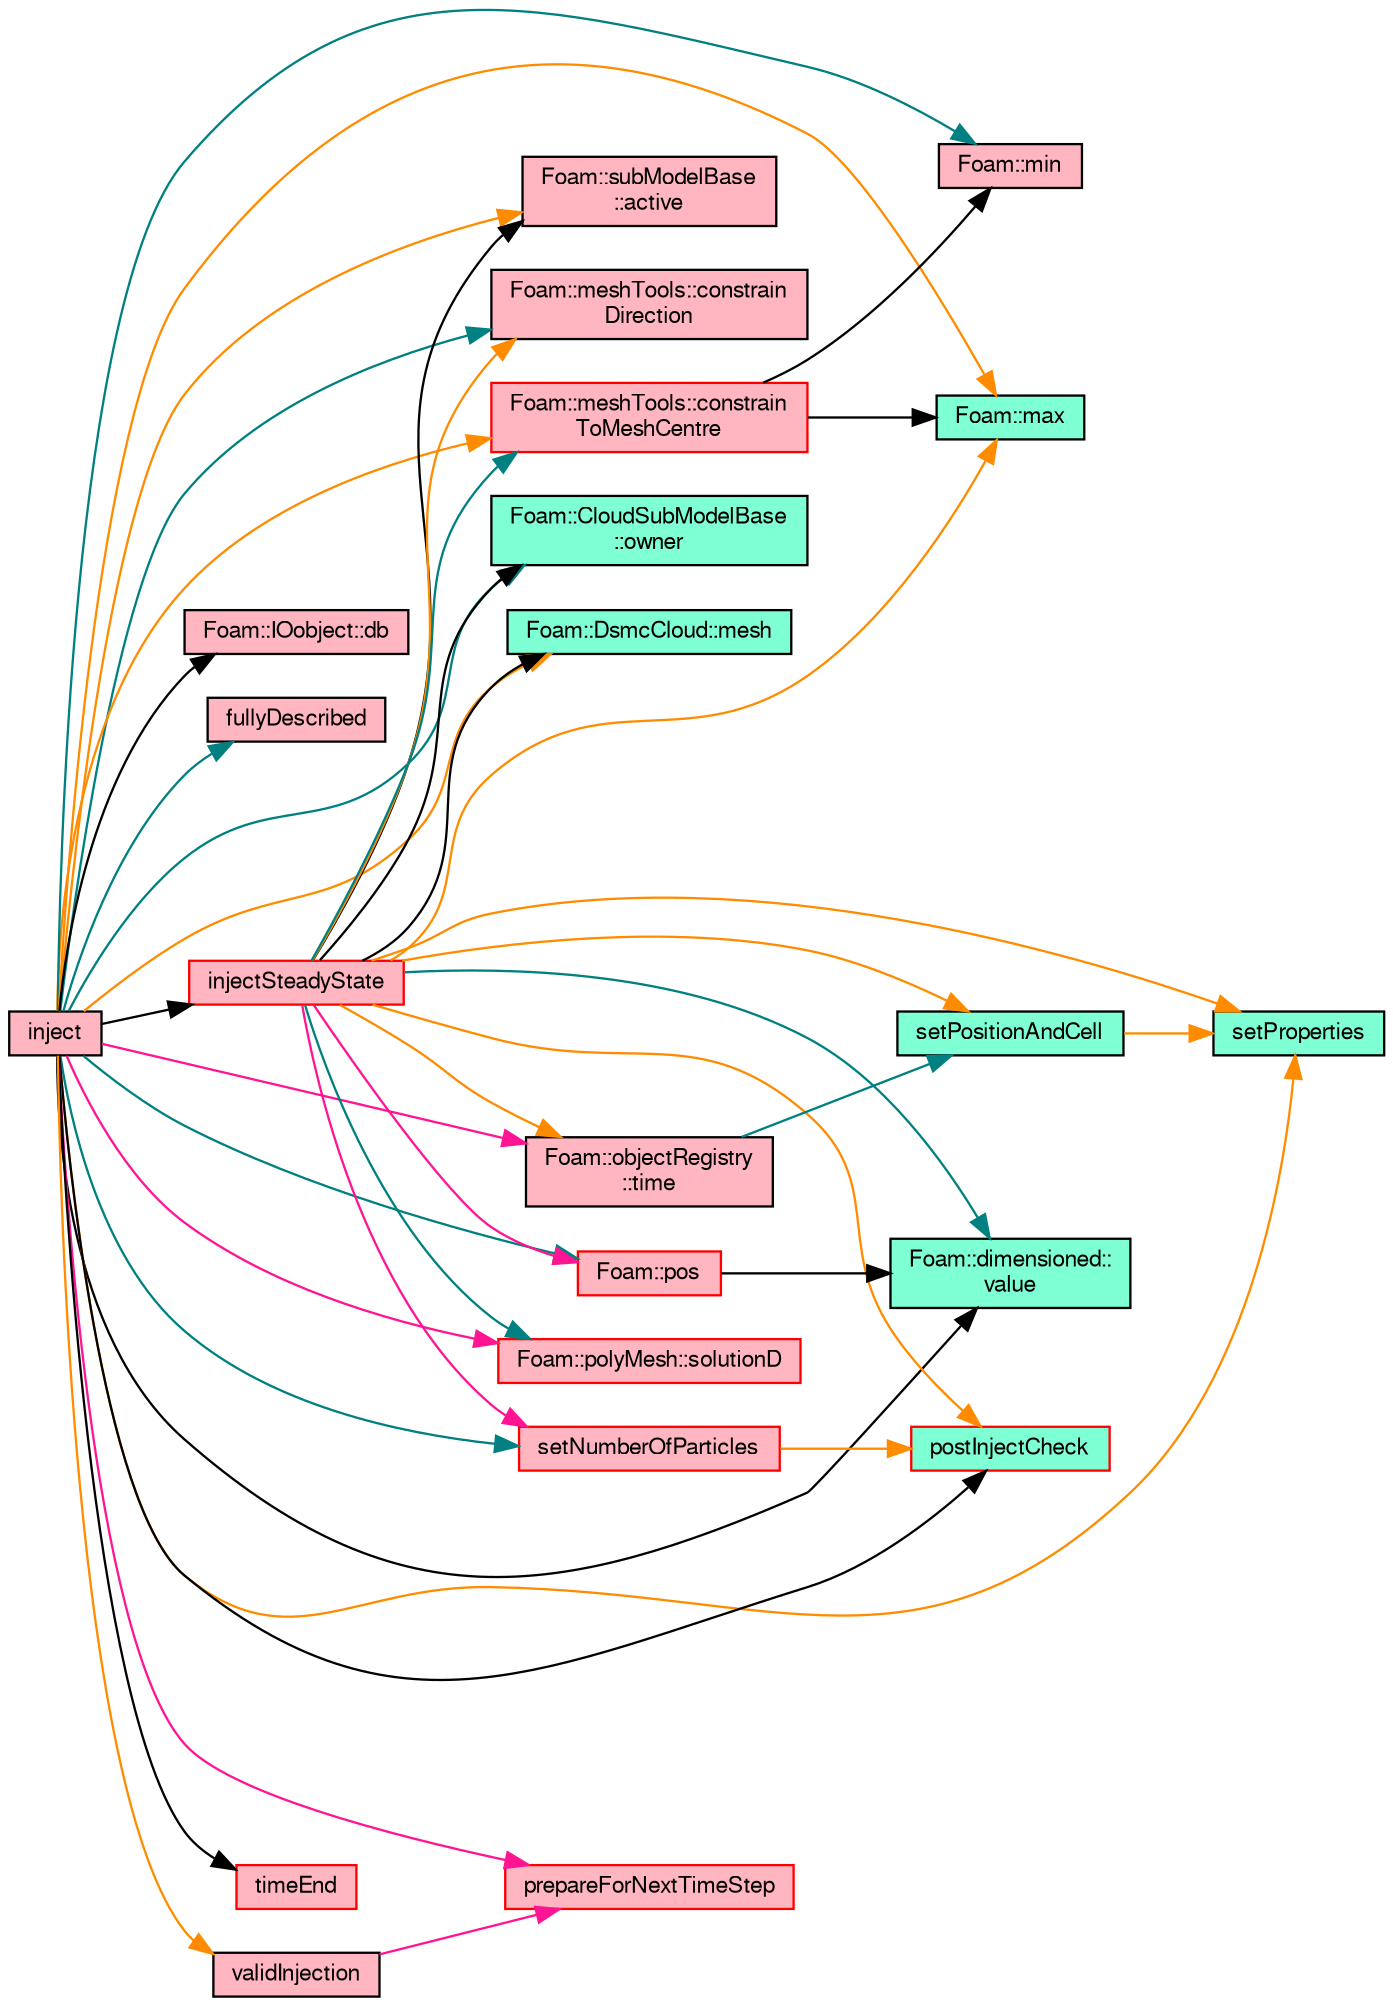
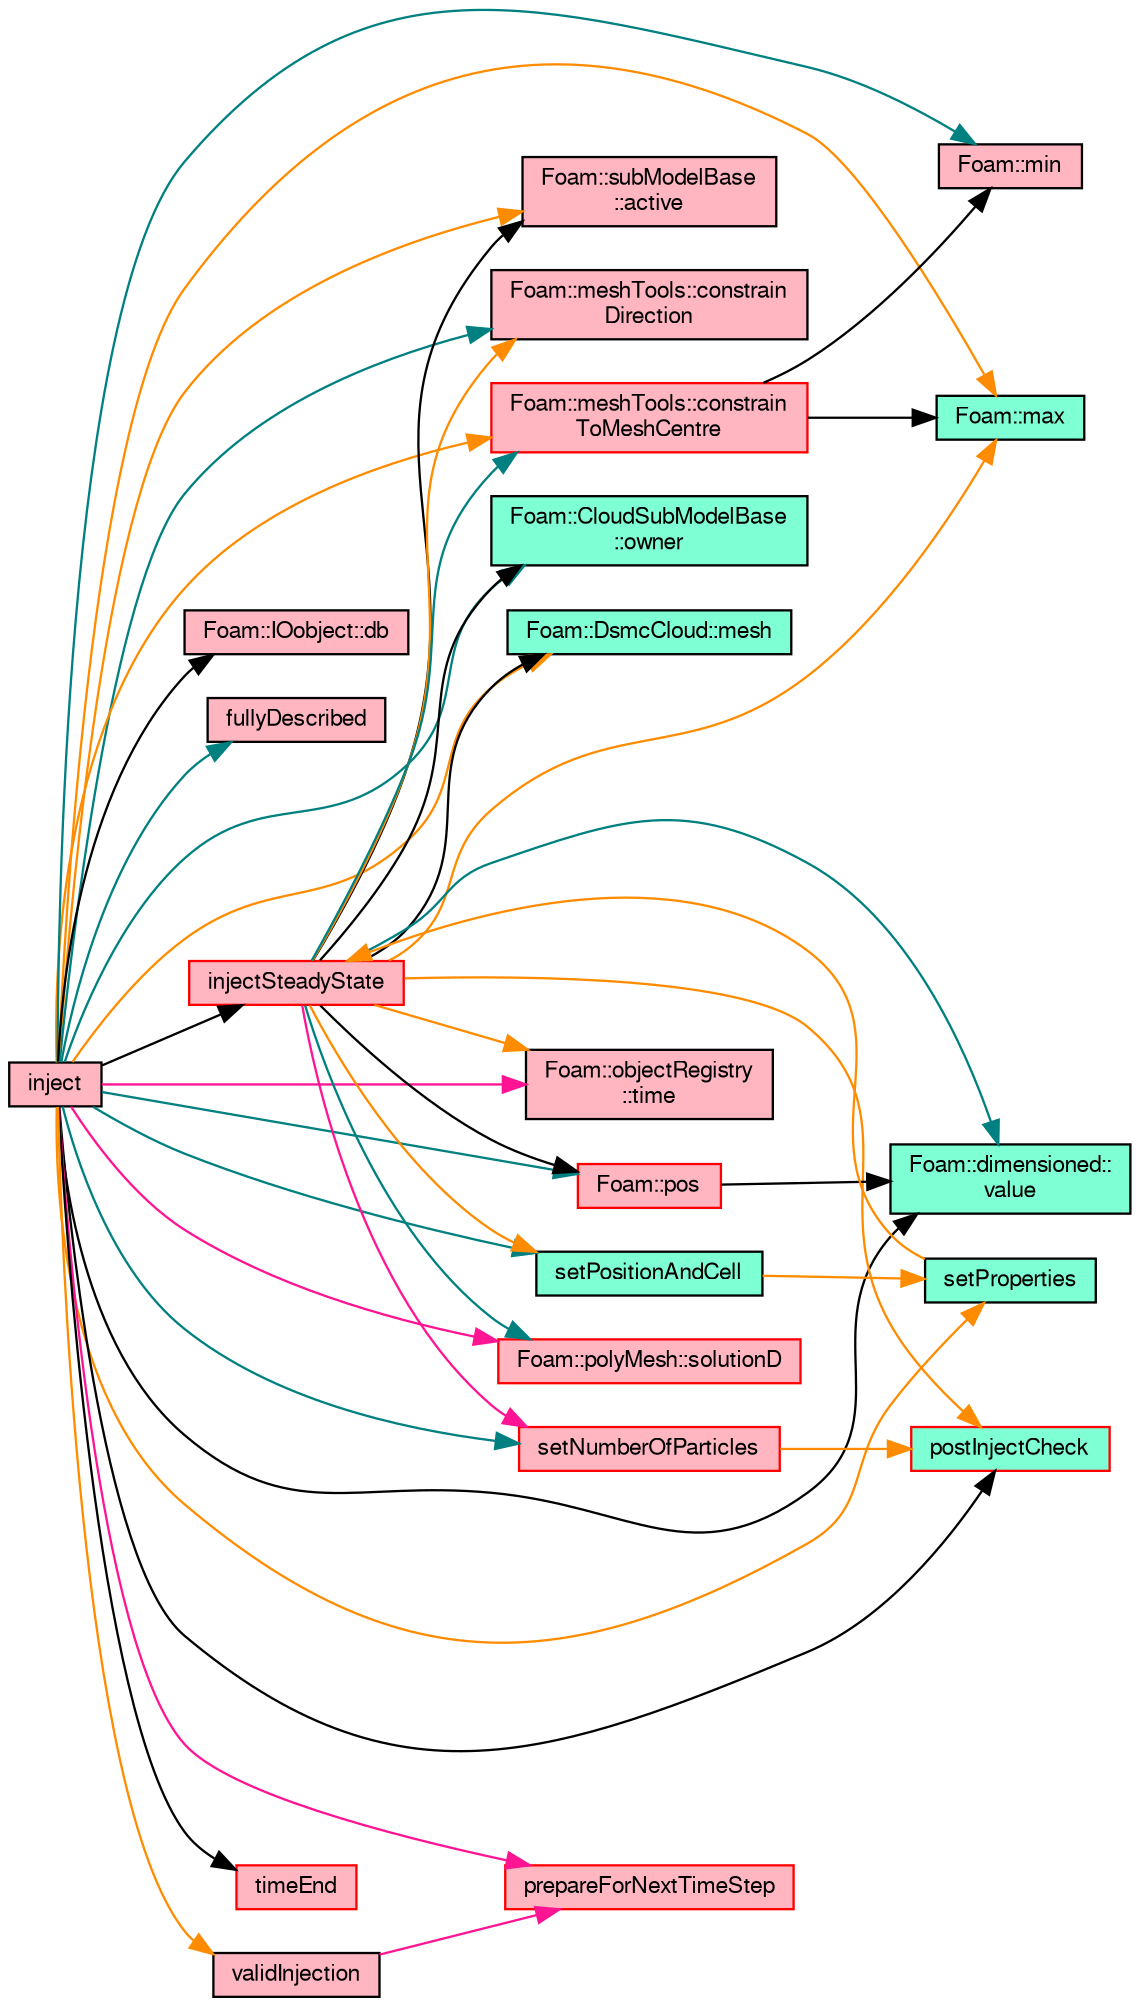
(795, 905) -> (762, 925)
(836, 1100) -> (298, 1193)
(418, 1149) -> (428, 1099)
